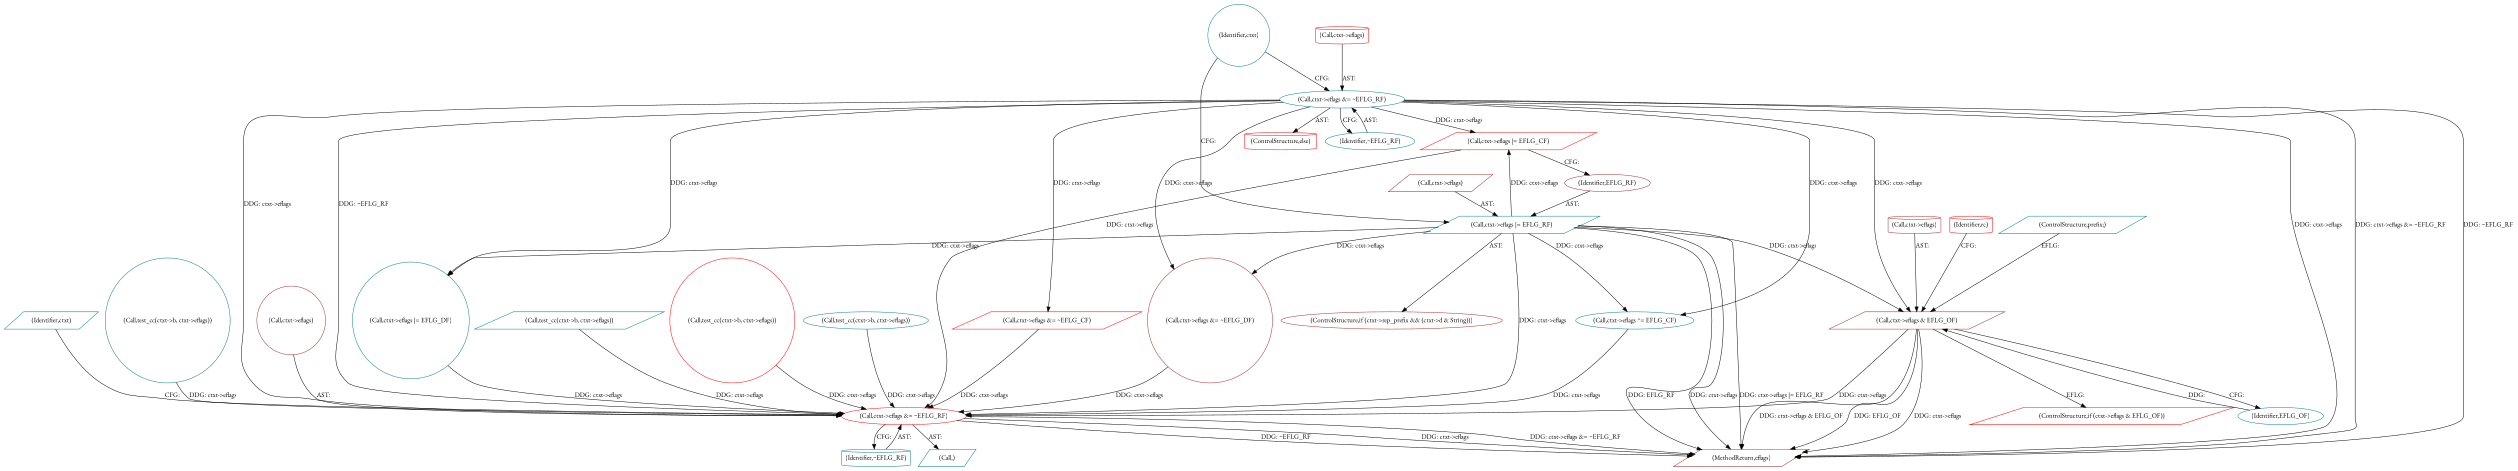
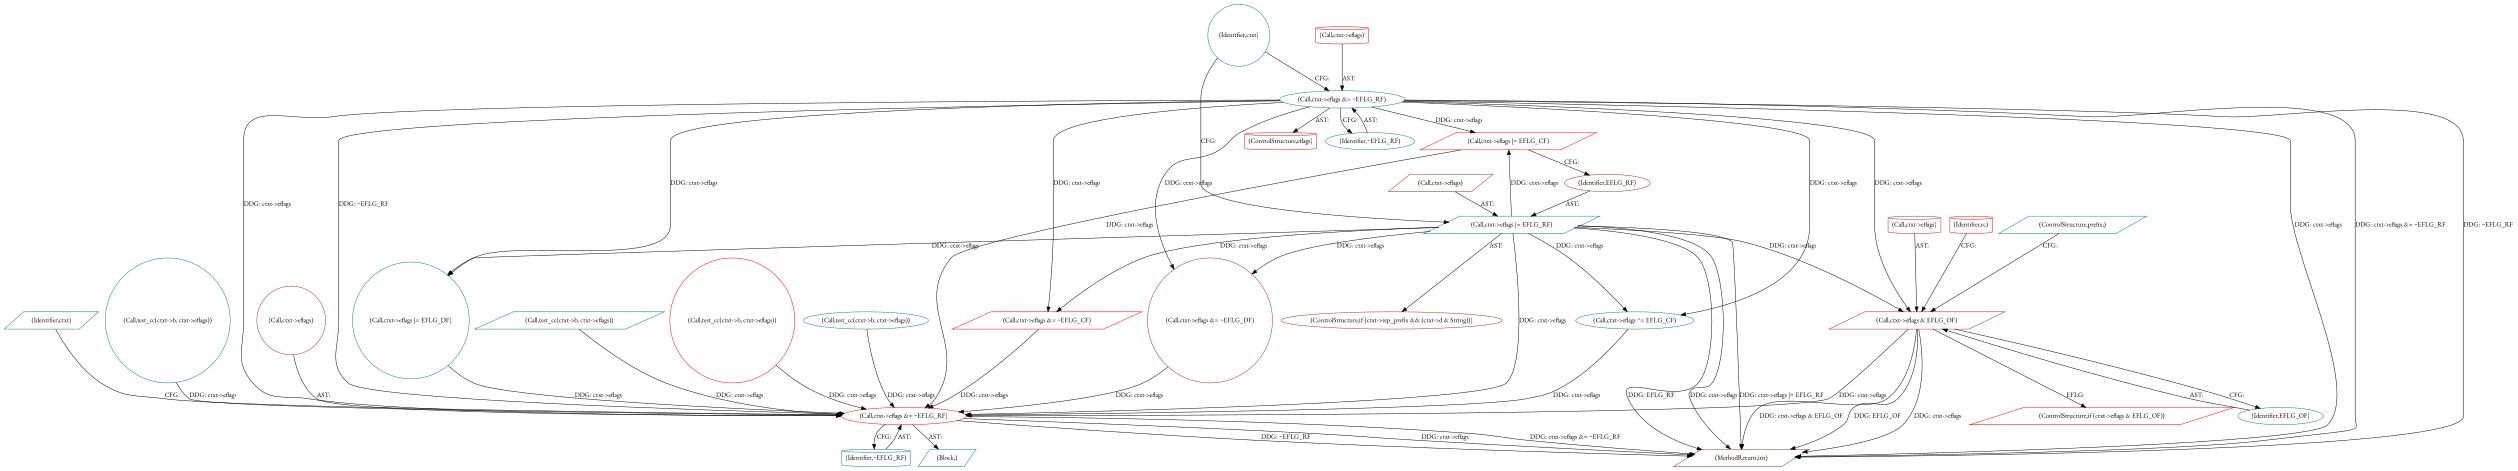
(1281, 141) -> (1281, 141)
none -> (1242, 240)
(2051, 246) -> (2051, 246)
(2198, 395) -> (2198, 395)
(947, 458) -> (947, 458)
(1741, 458) -> (1741, 458)
